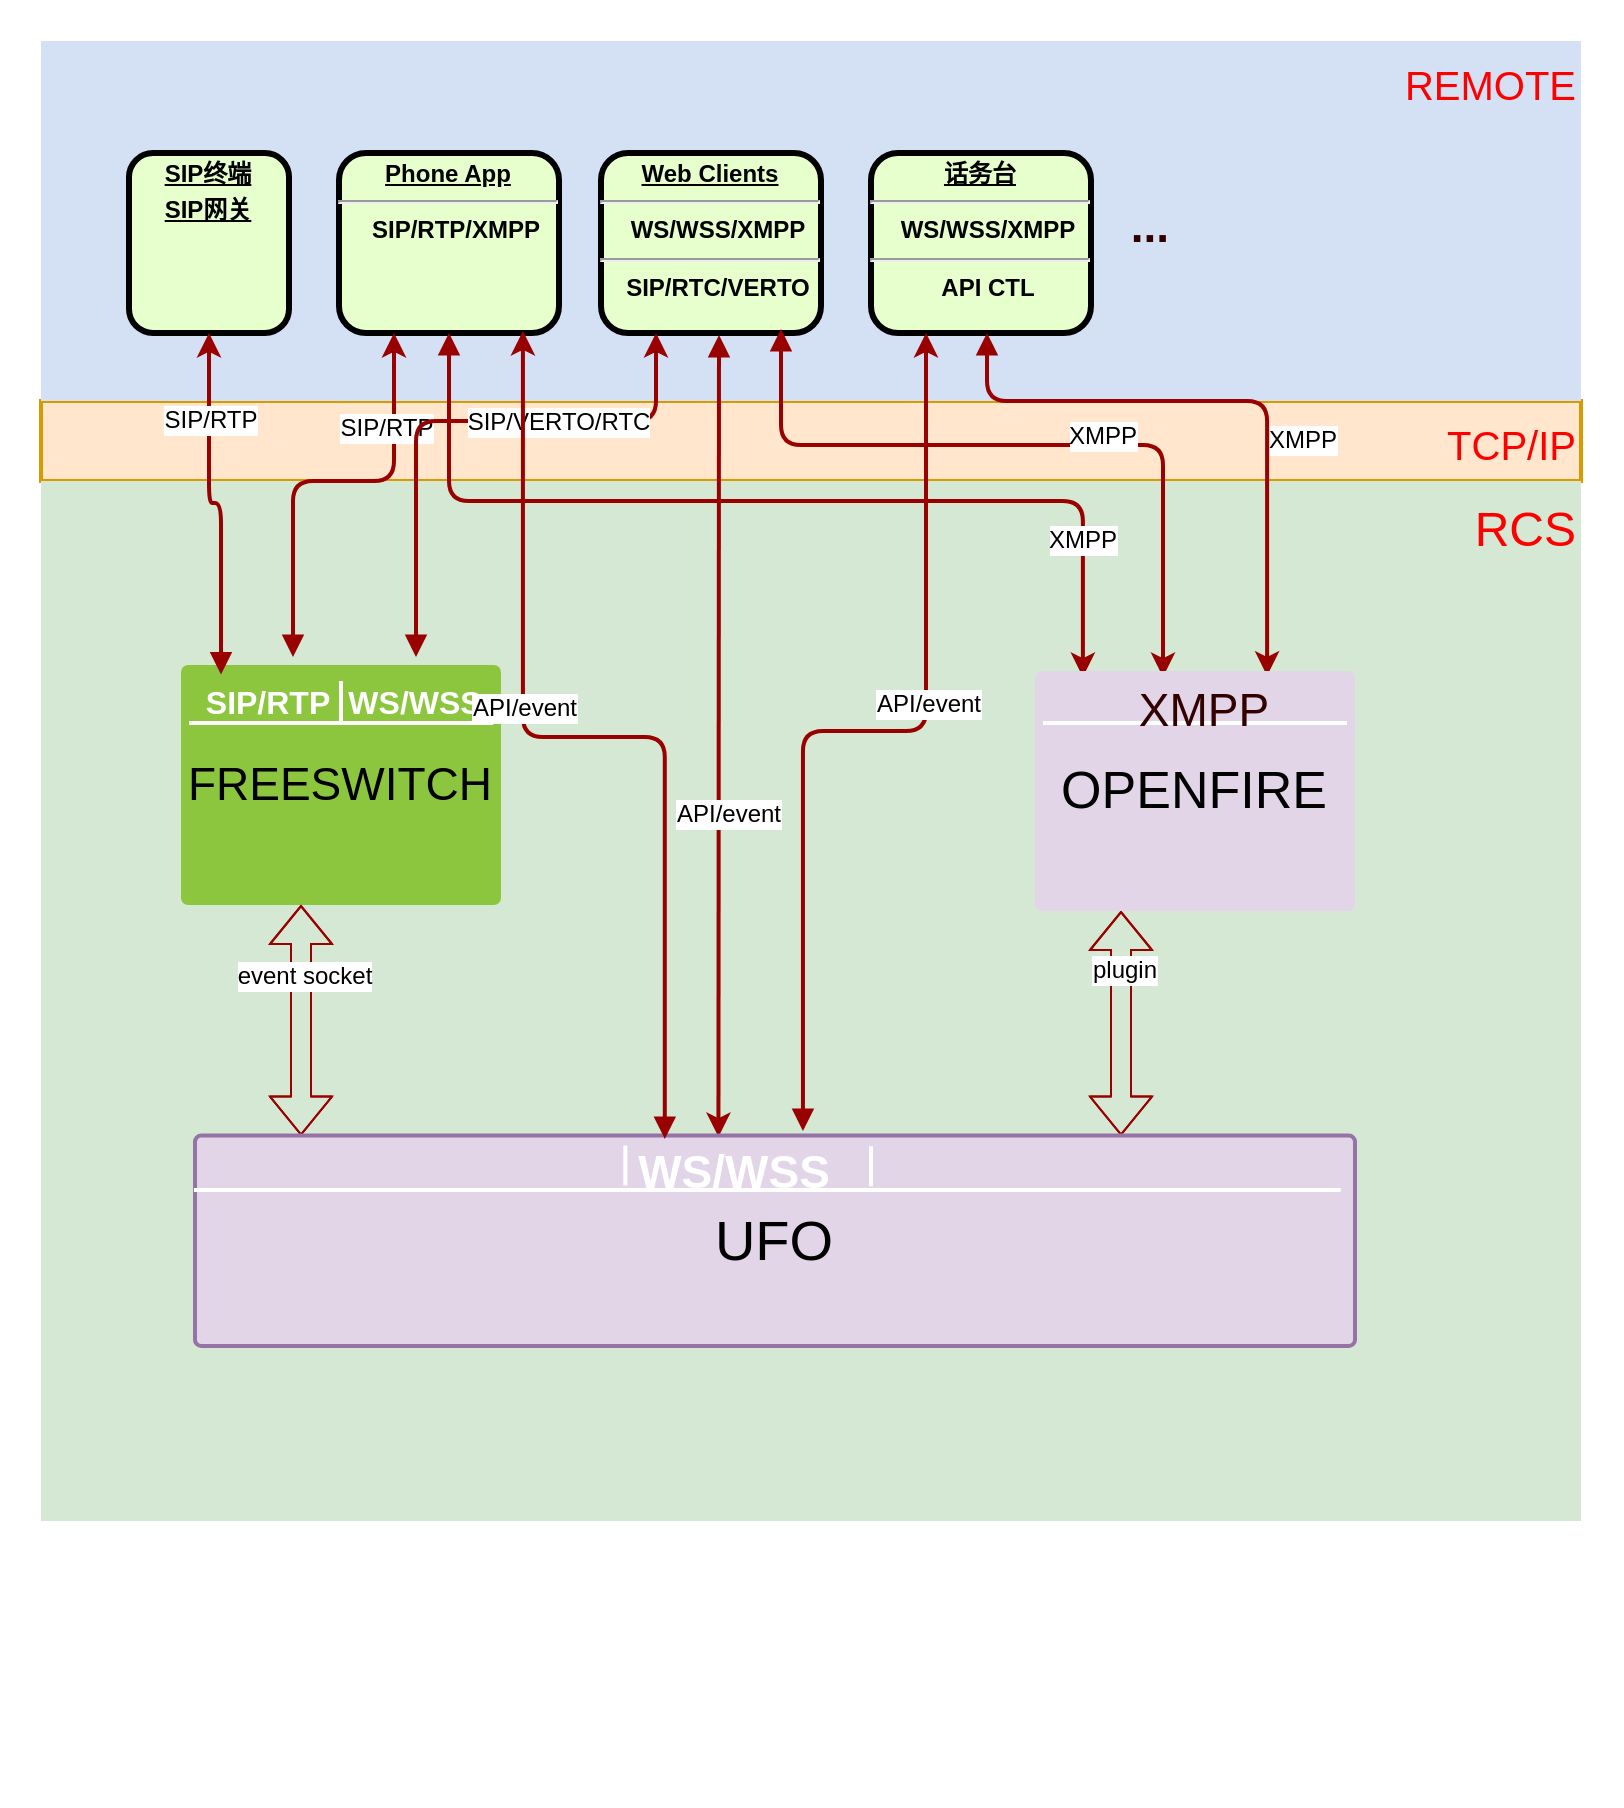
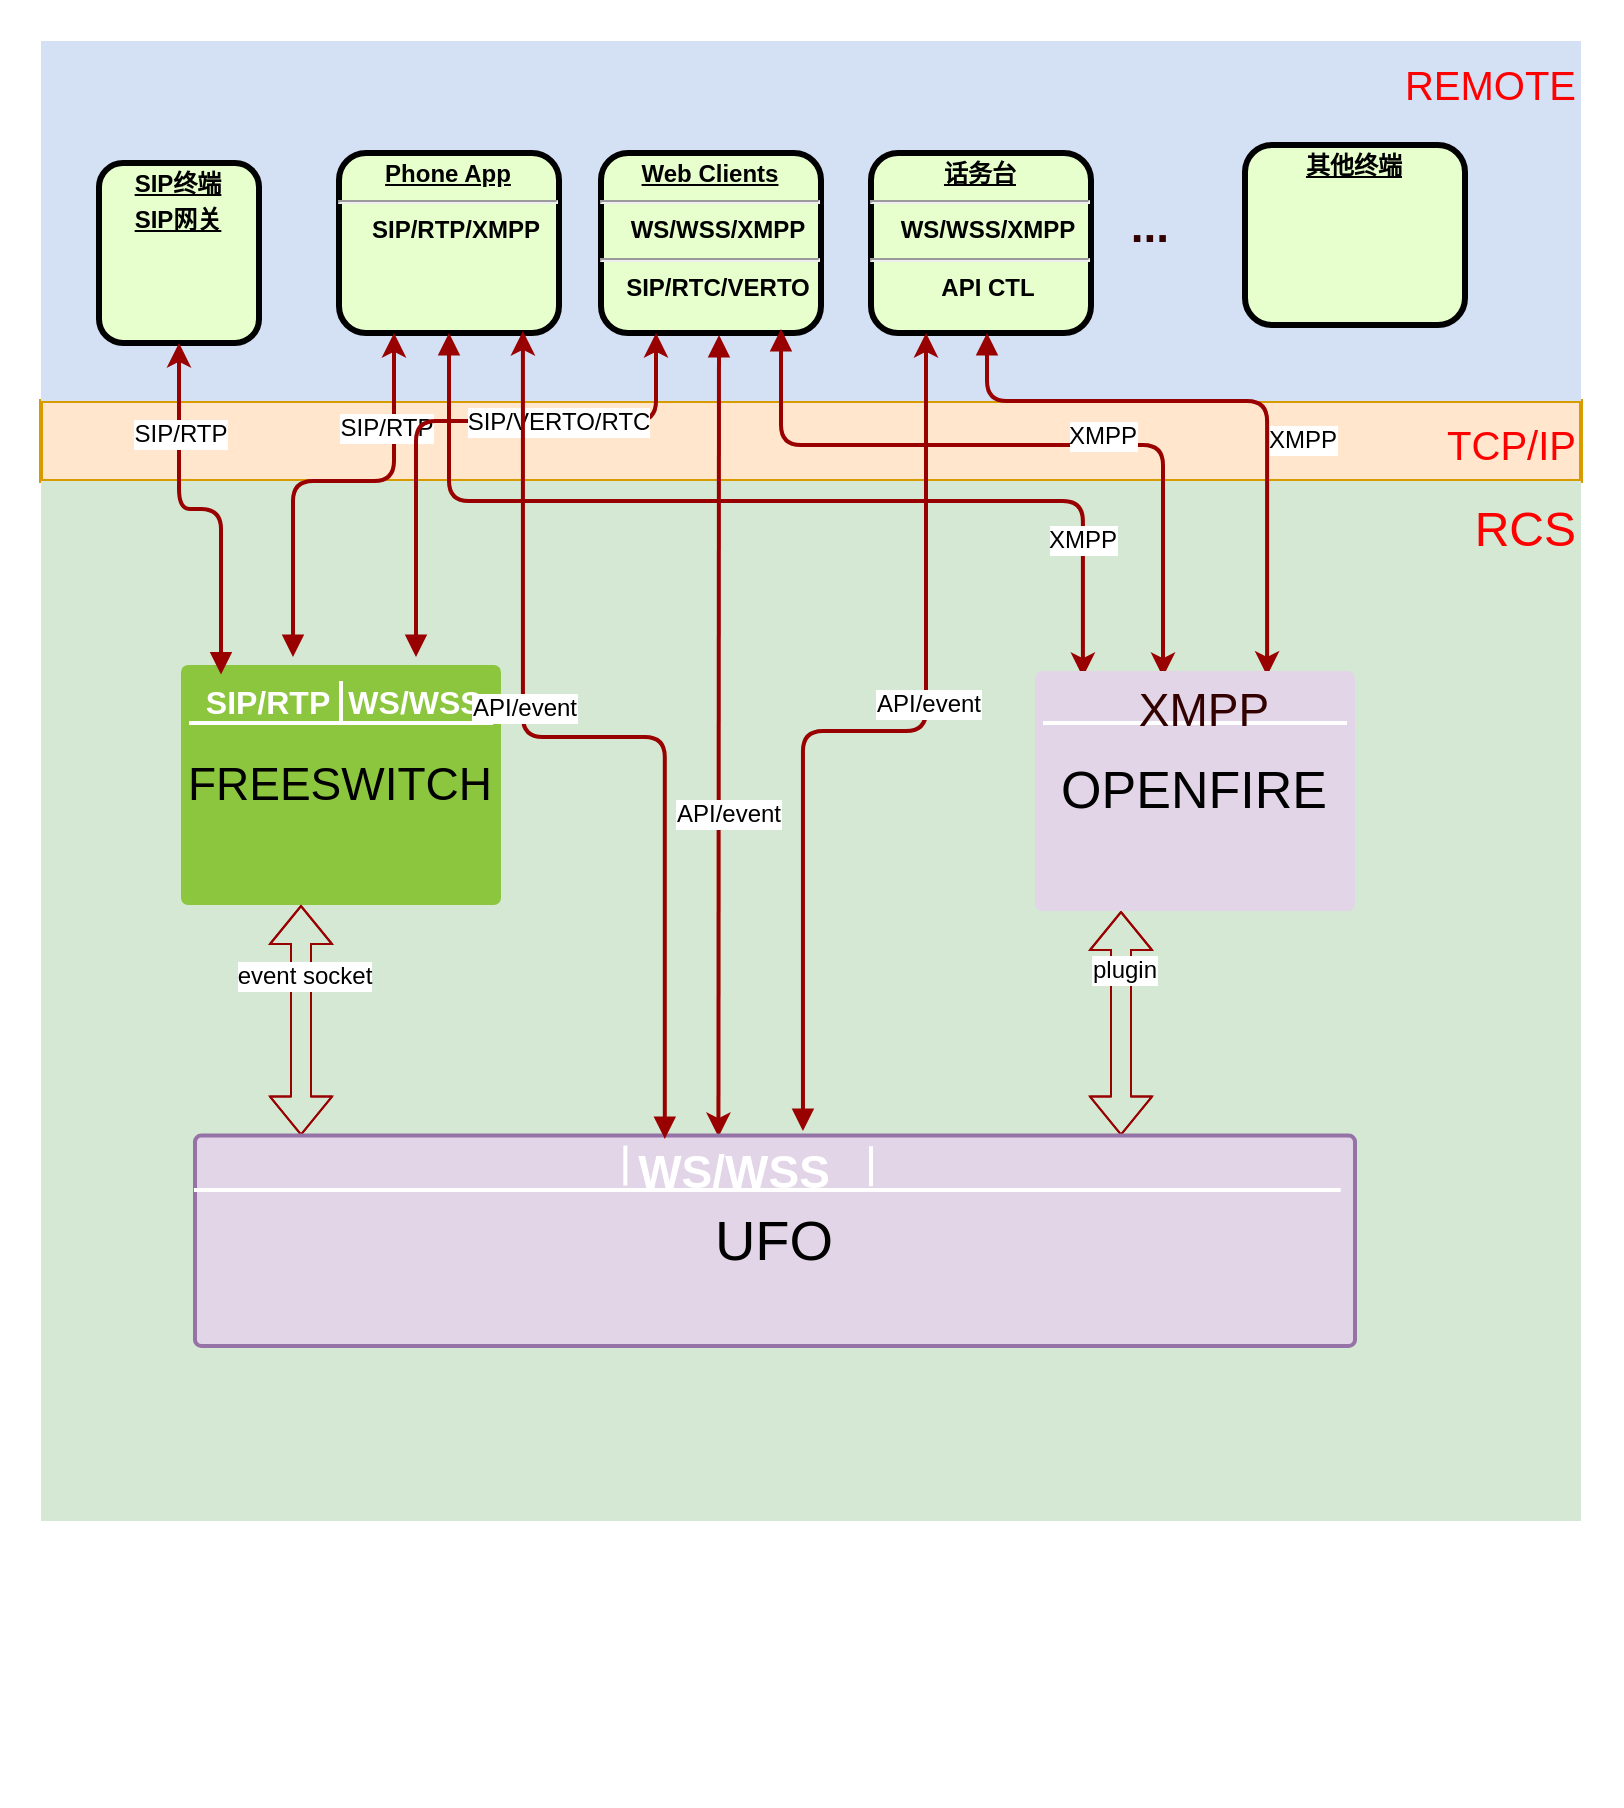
none -> (1355, 235)
(209, 243) -> (179, 253)
